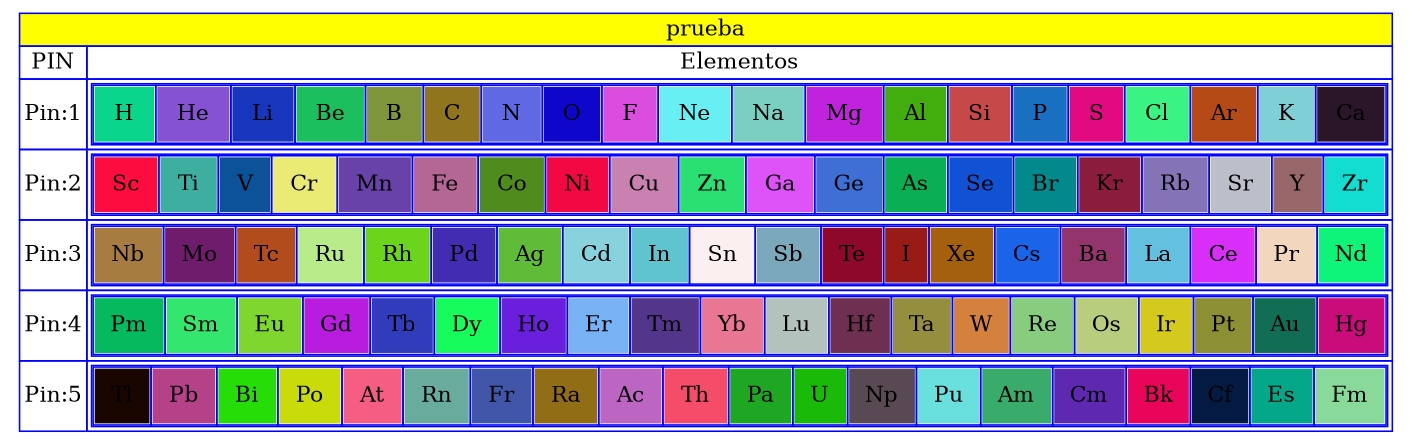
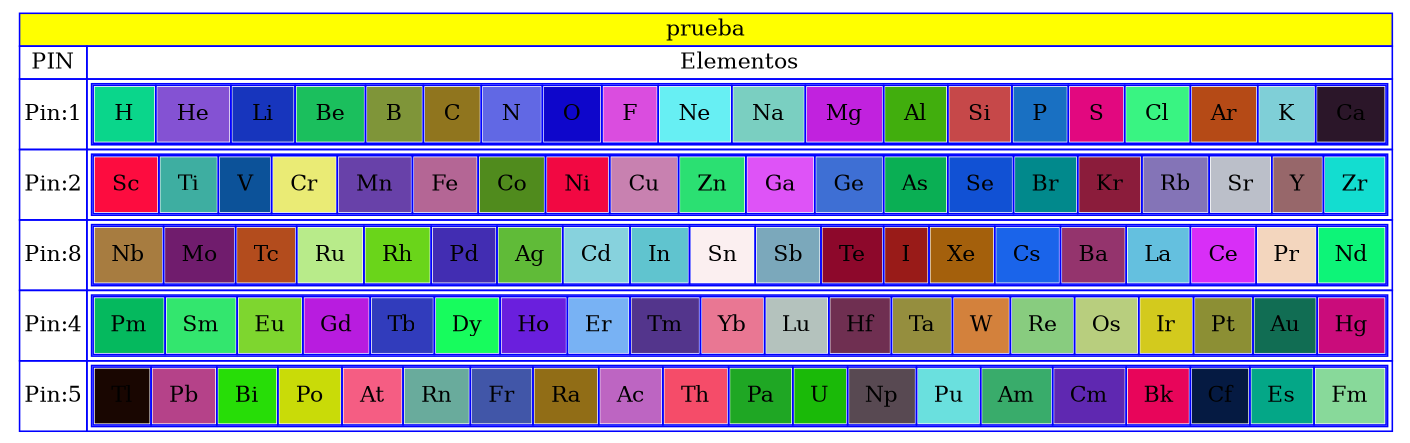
(53, 254) -> (53, 254)
